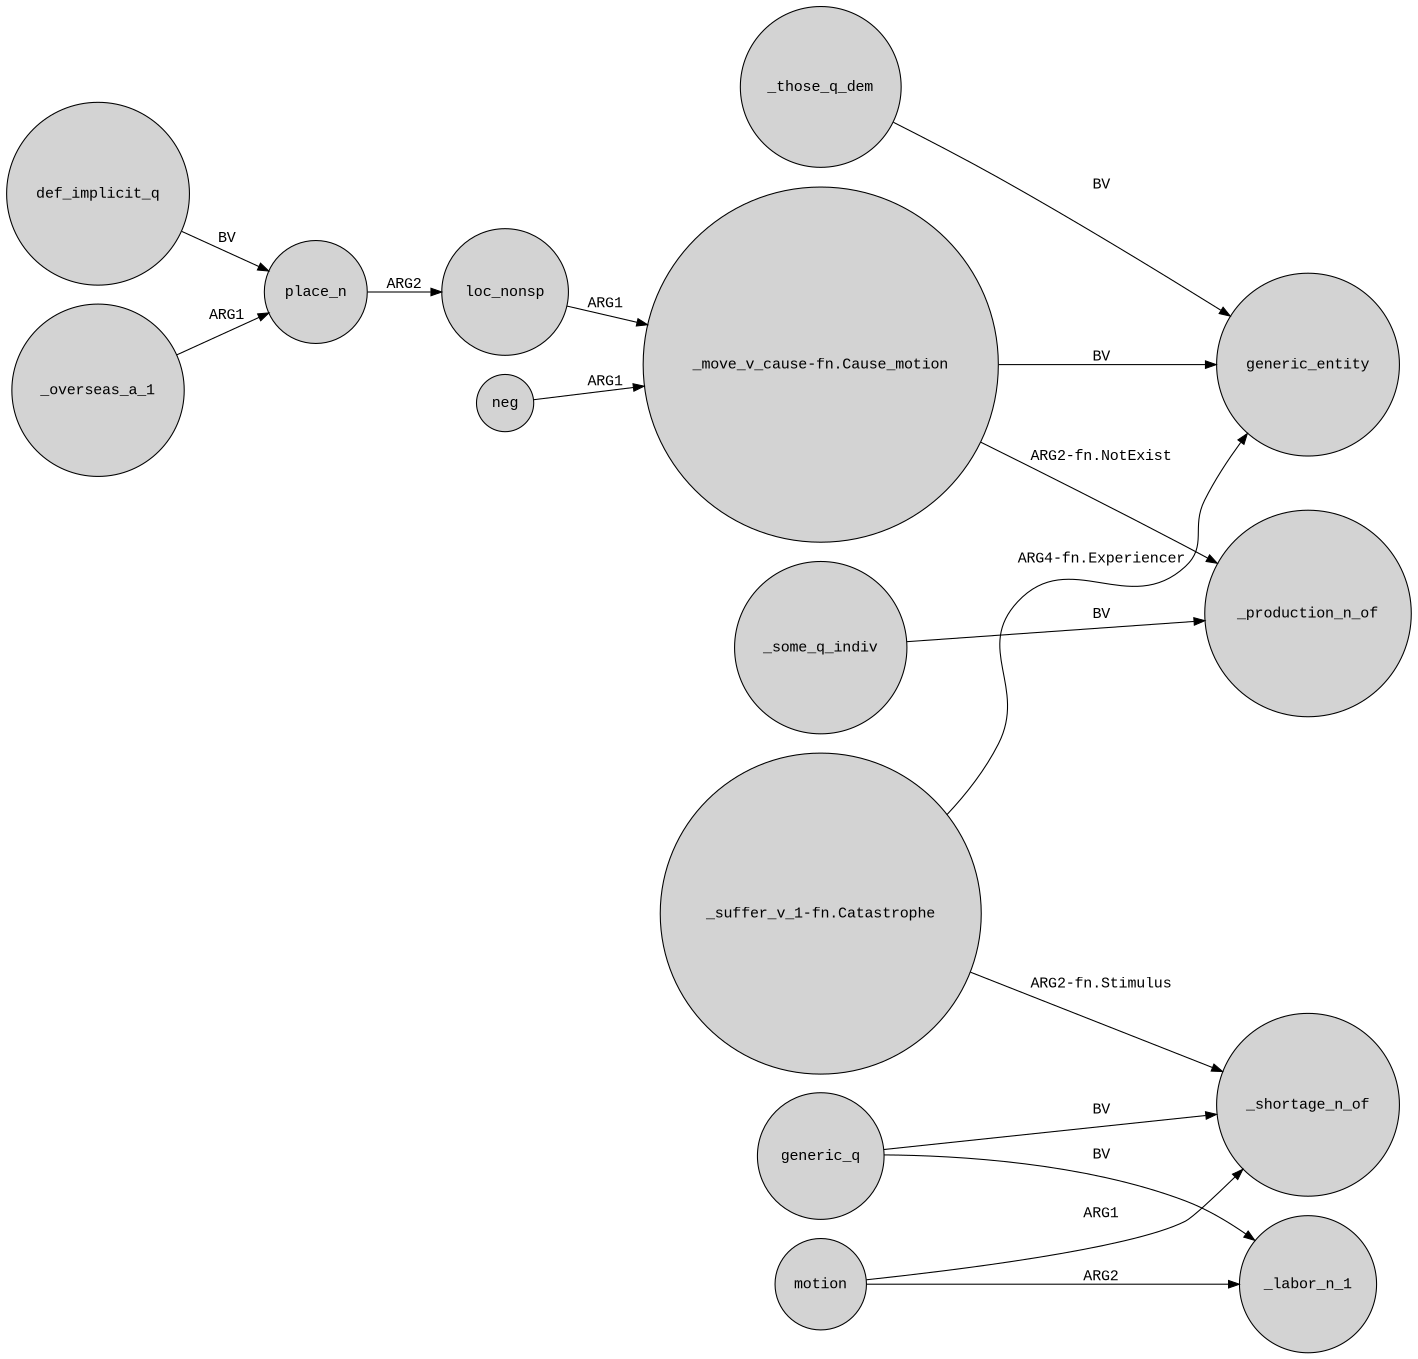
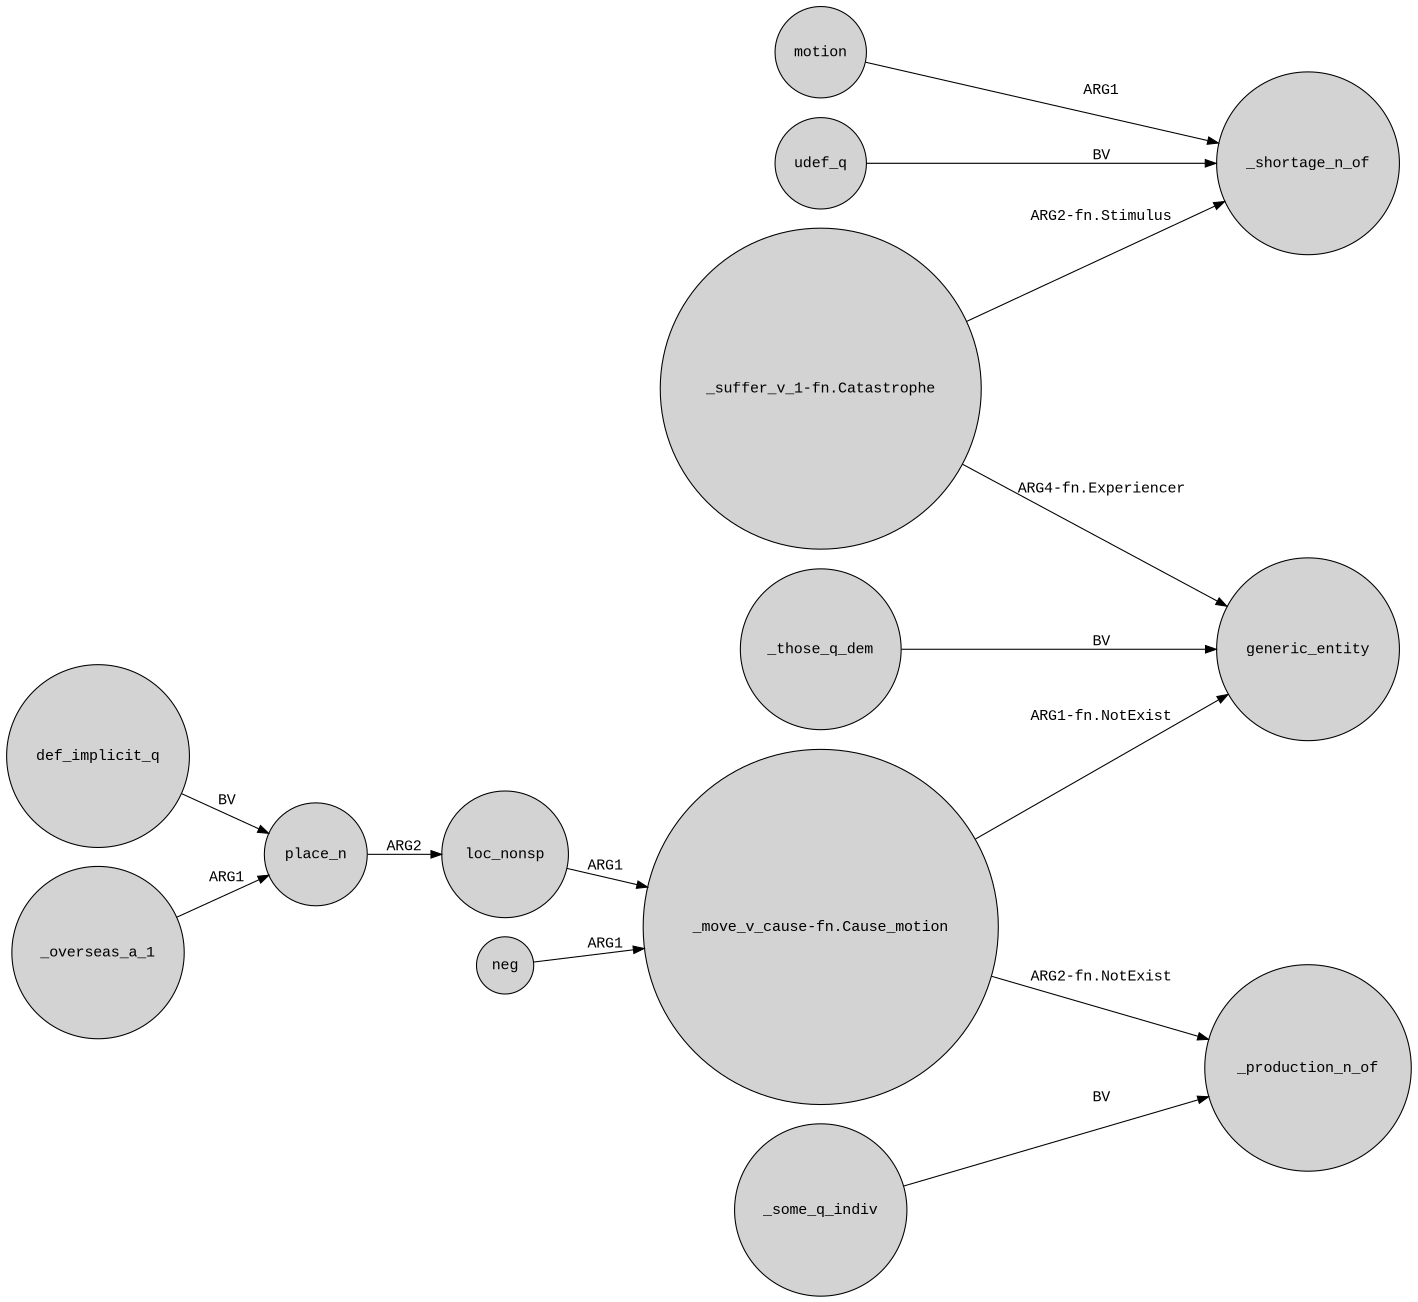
(1101, 357) -> (1101, 716)
(821, 1156) -> (821, 163)
(1308, 1284) -> none
